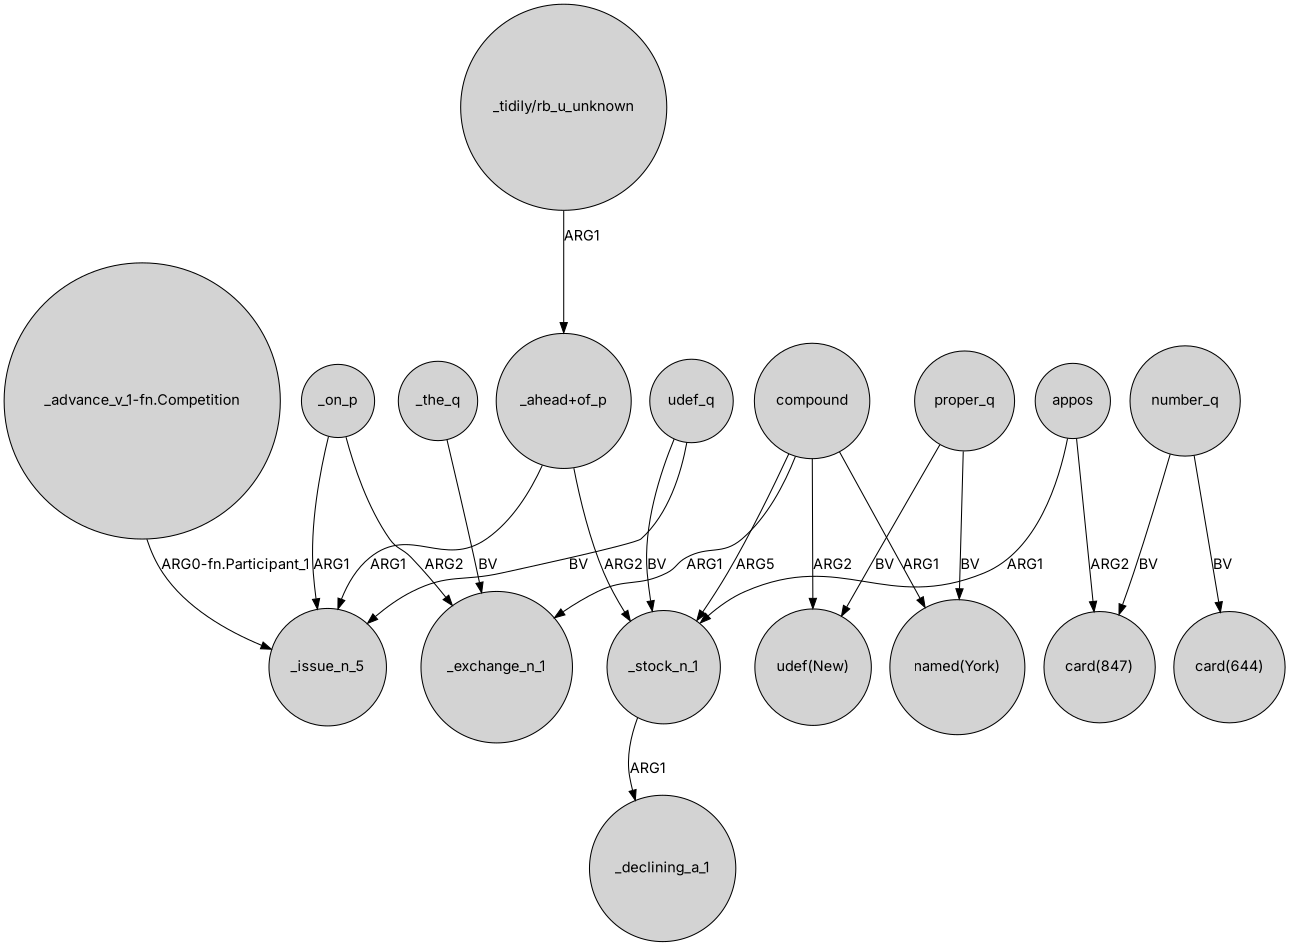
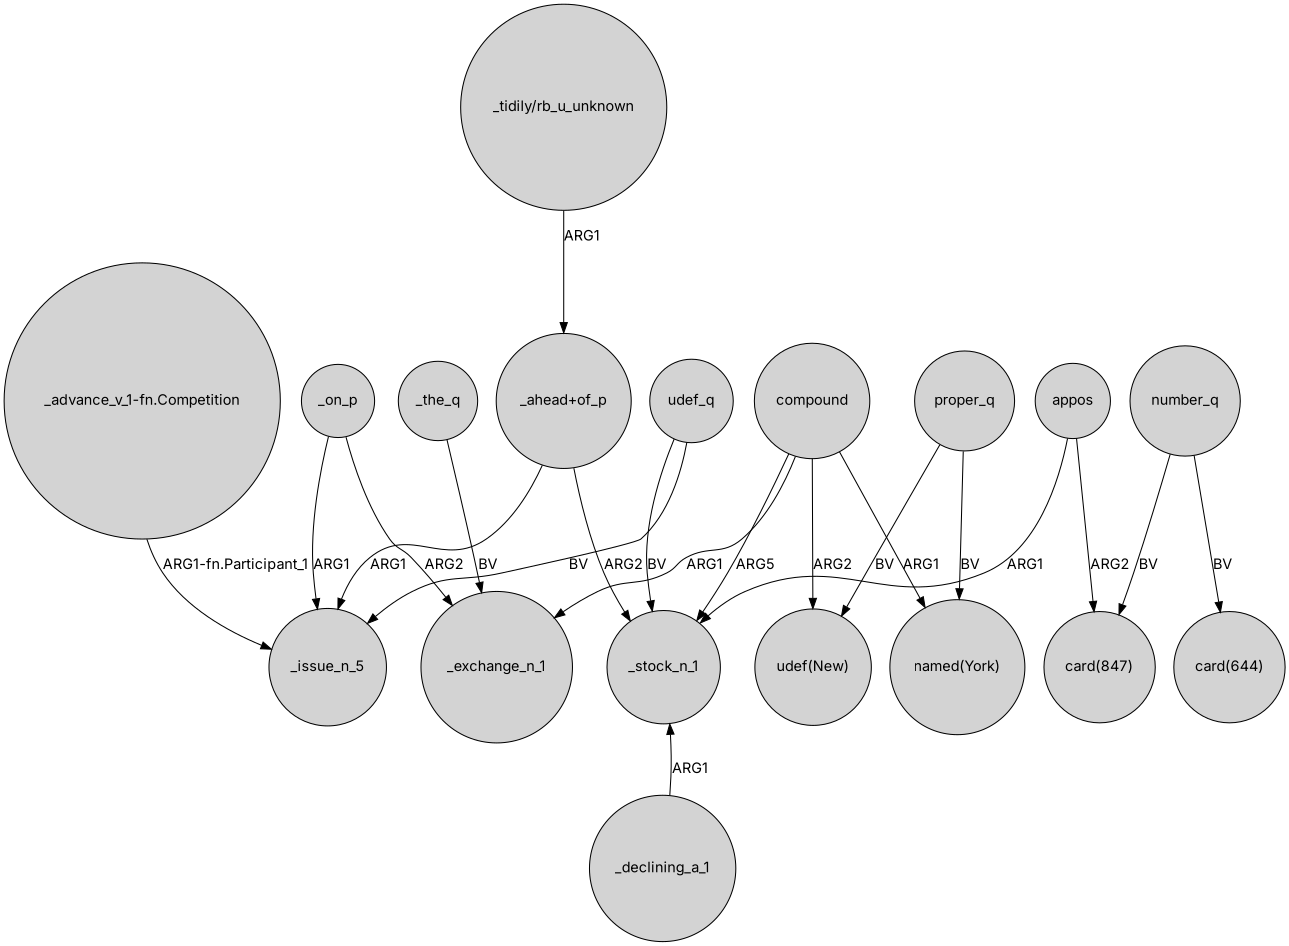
(236, 565) -> (236, 565)
(629, 754) -> (671, 765)
